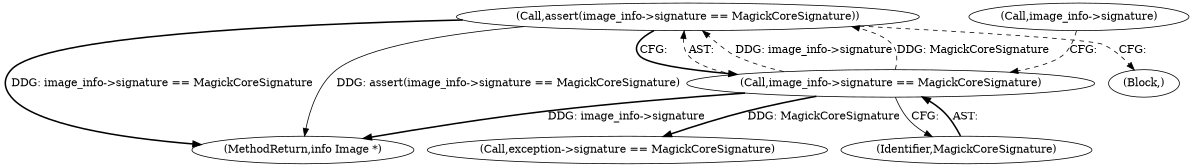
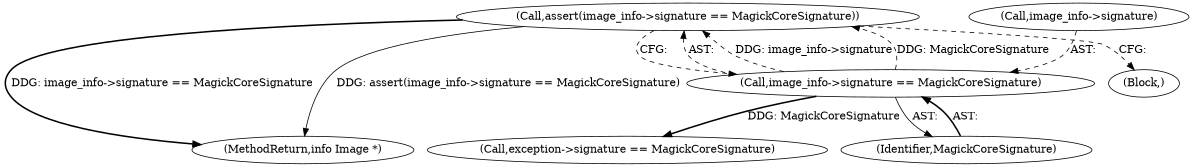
(1085, 50) -> (1085, 50)
(667, 65) -> (667, 65)
(558, 110) -> none
(927, 117) -> (927, 117)
